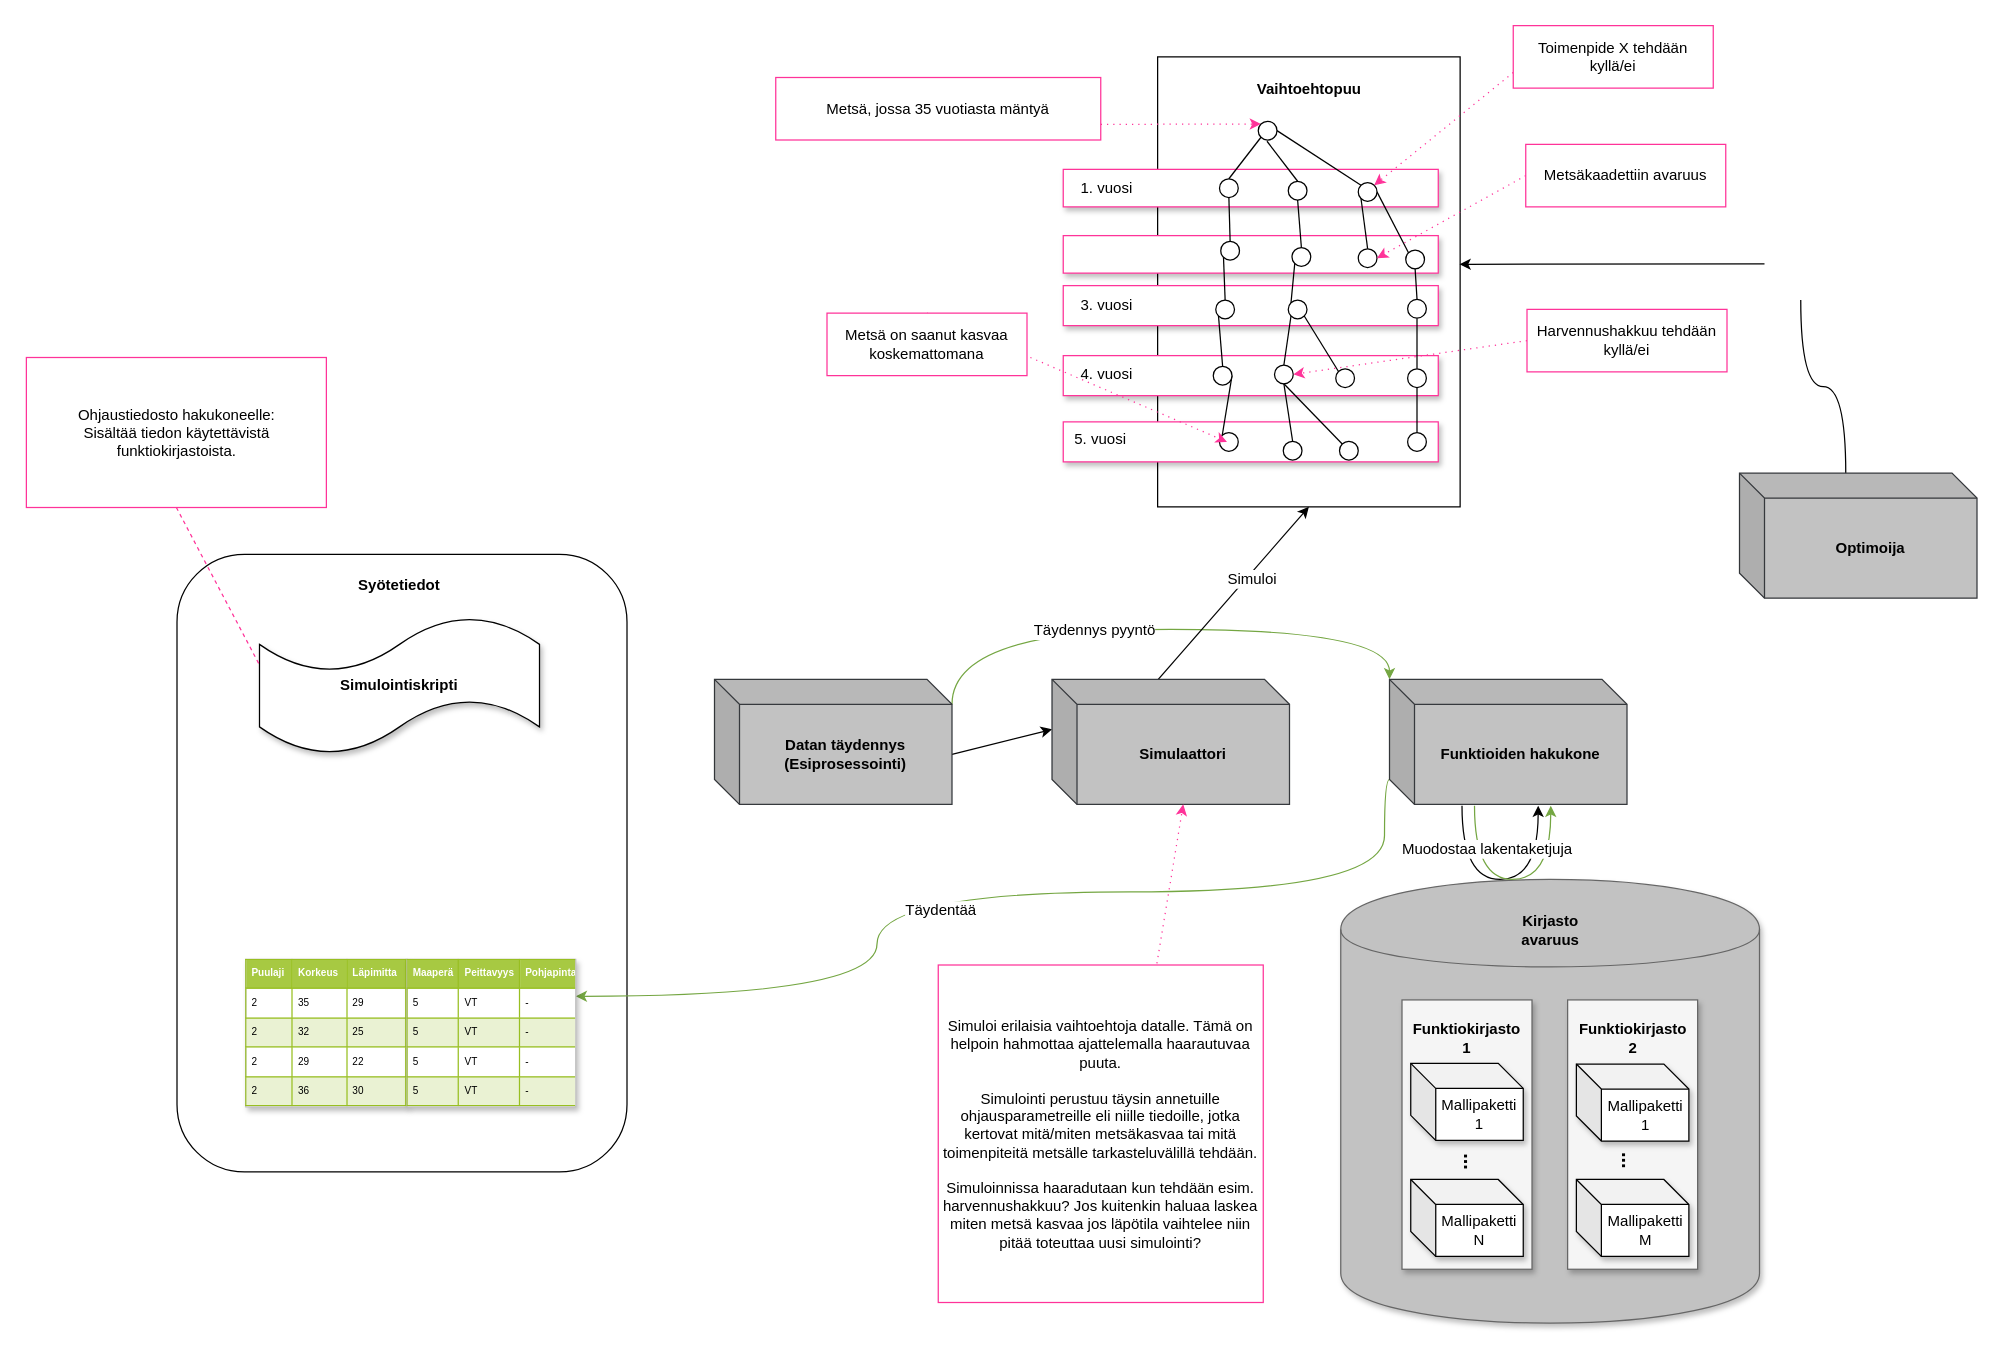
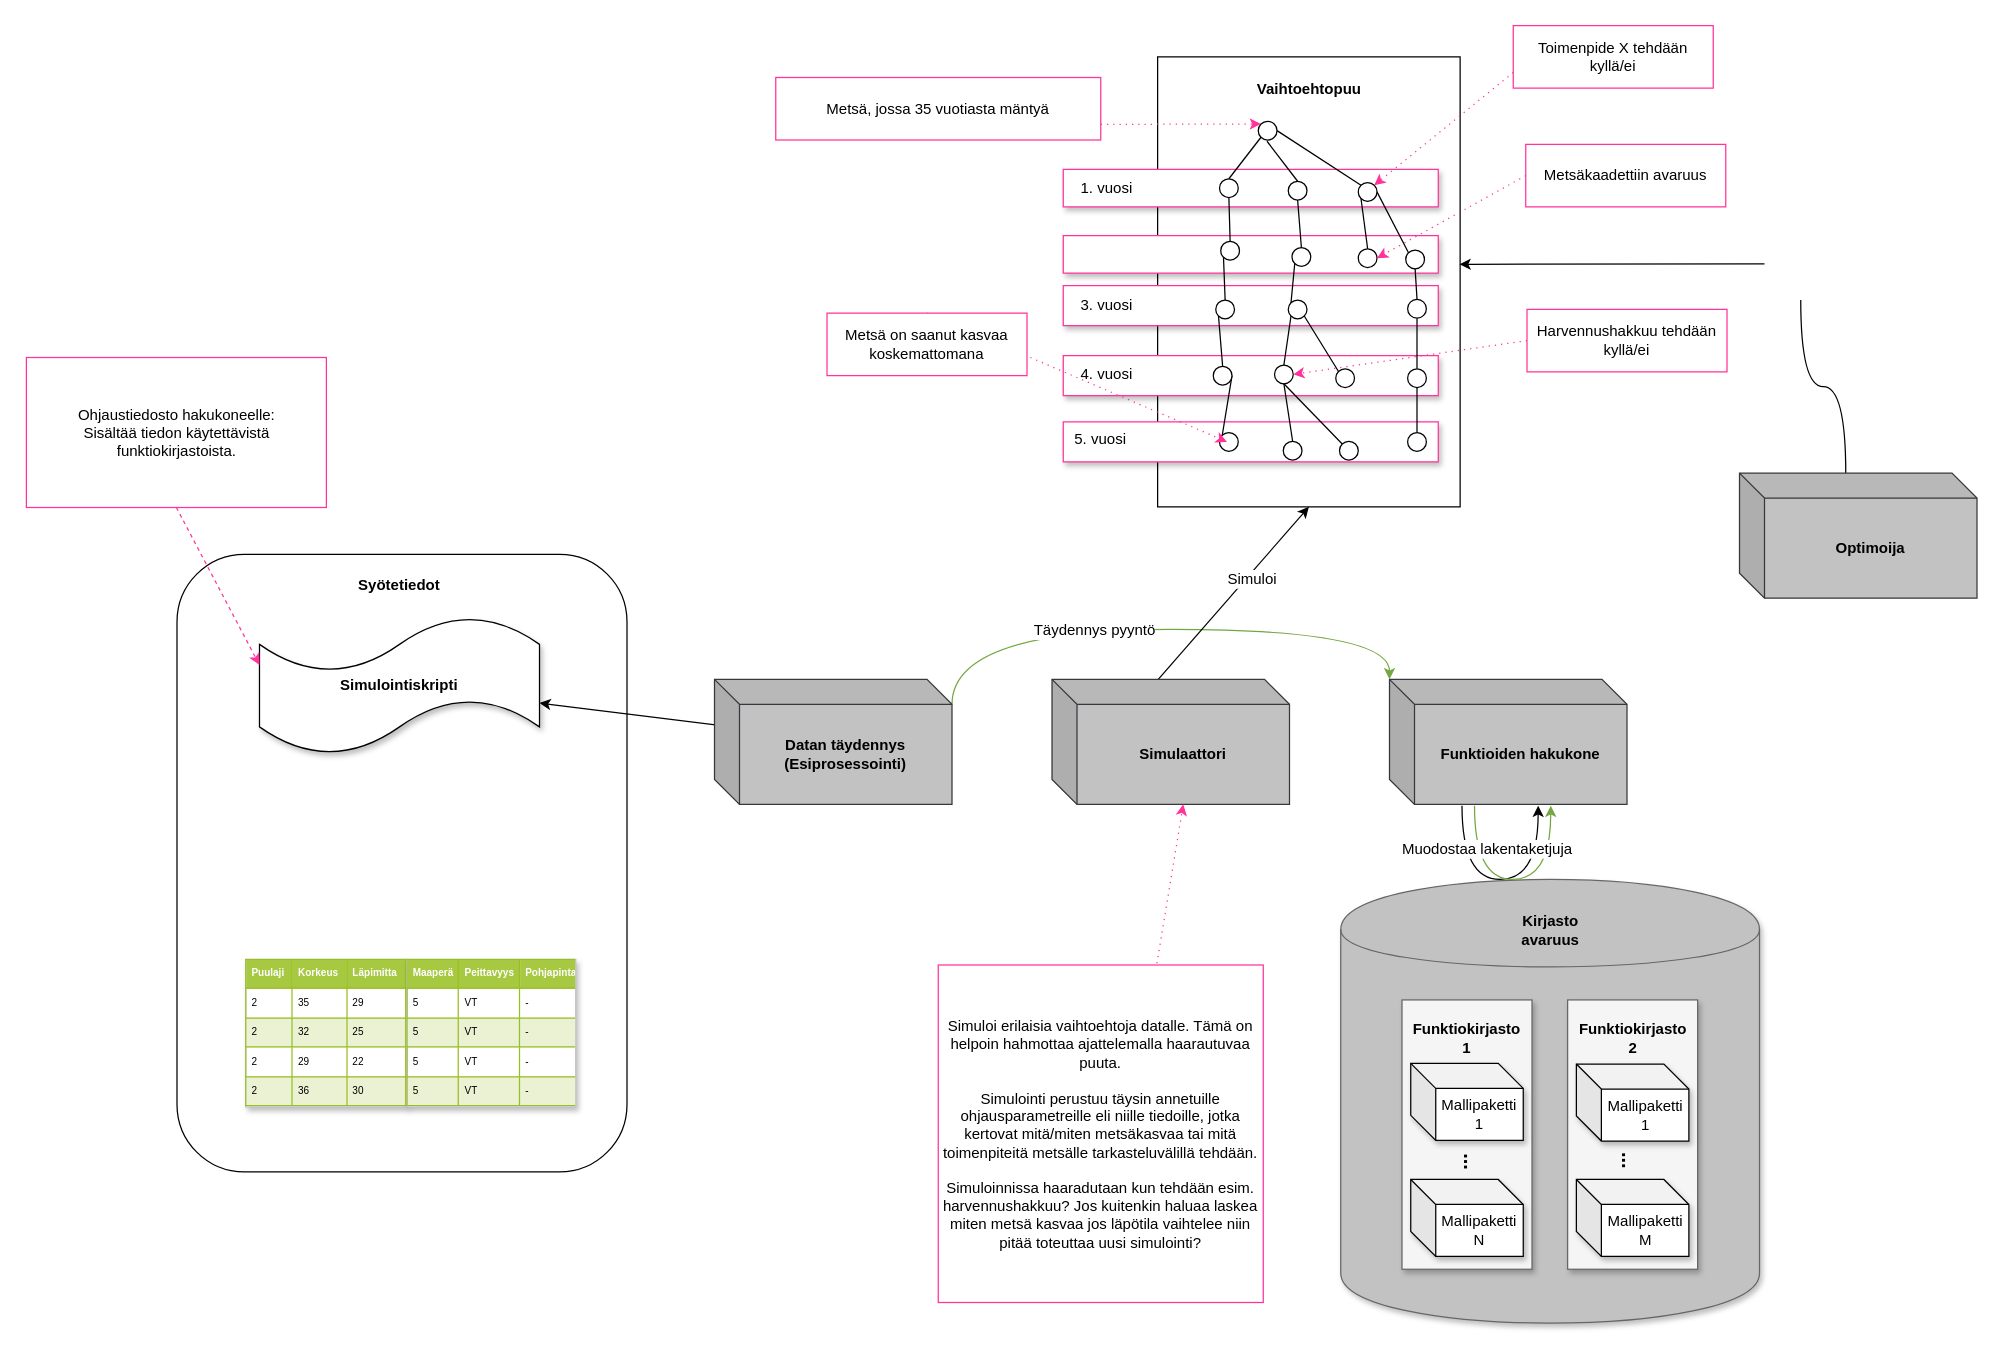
(257, 660) -> (255, 656)
(998, 743) -> (632, 715)
(799, 984) -> none
